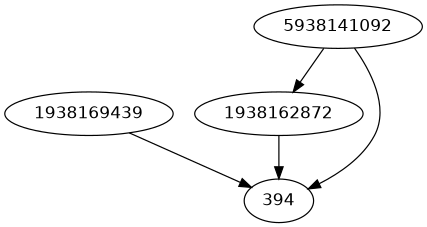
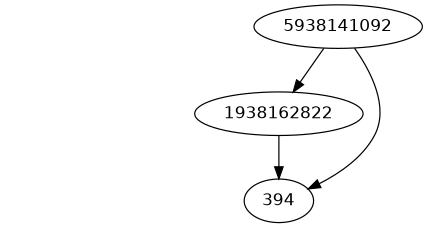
(89, 114) -> none
(279, 114) -> (279, 114)
